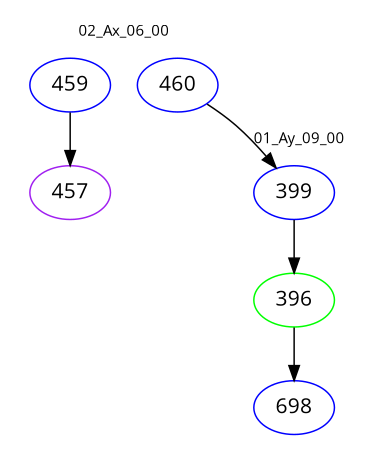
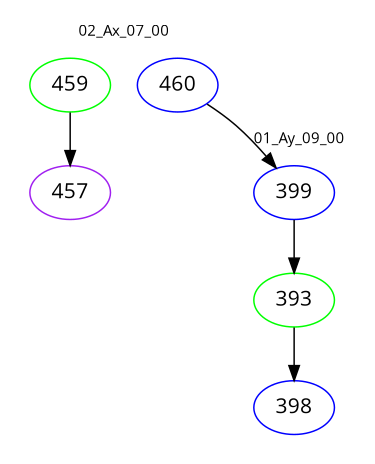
(124, 32) -> (124, 32)
(70, 85) -> (70, 85)
(294, 300) -> (294, 300)
(294, 408) -> (294, 408)
